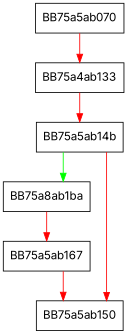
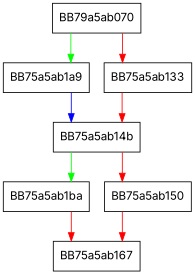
(80, 18) -> (97, 18)
none -> (46, 78)
(80, 78) -> (148, 78)
(47, 197) -> (46, 197)
(63, 282) -> (122, 222)
